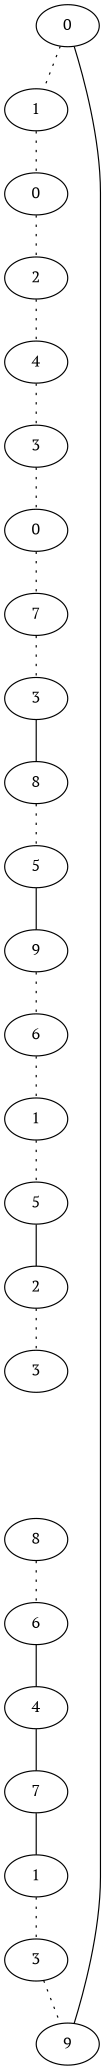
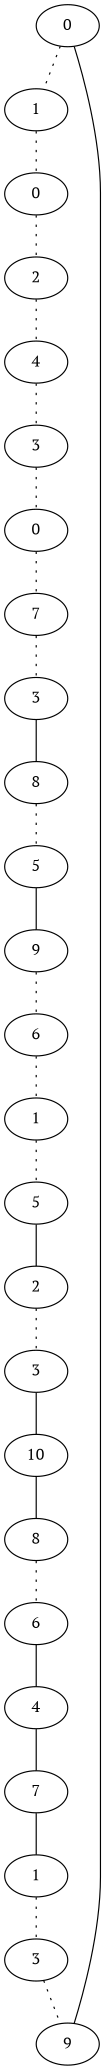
none -> (36, 1455)
